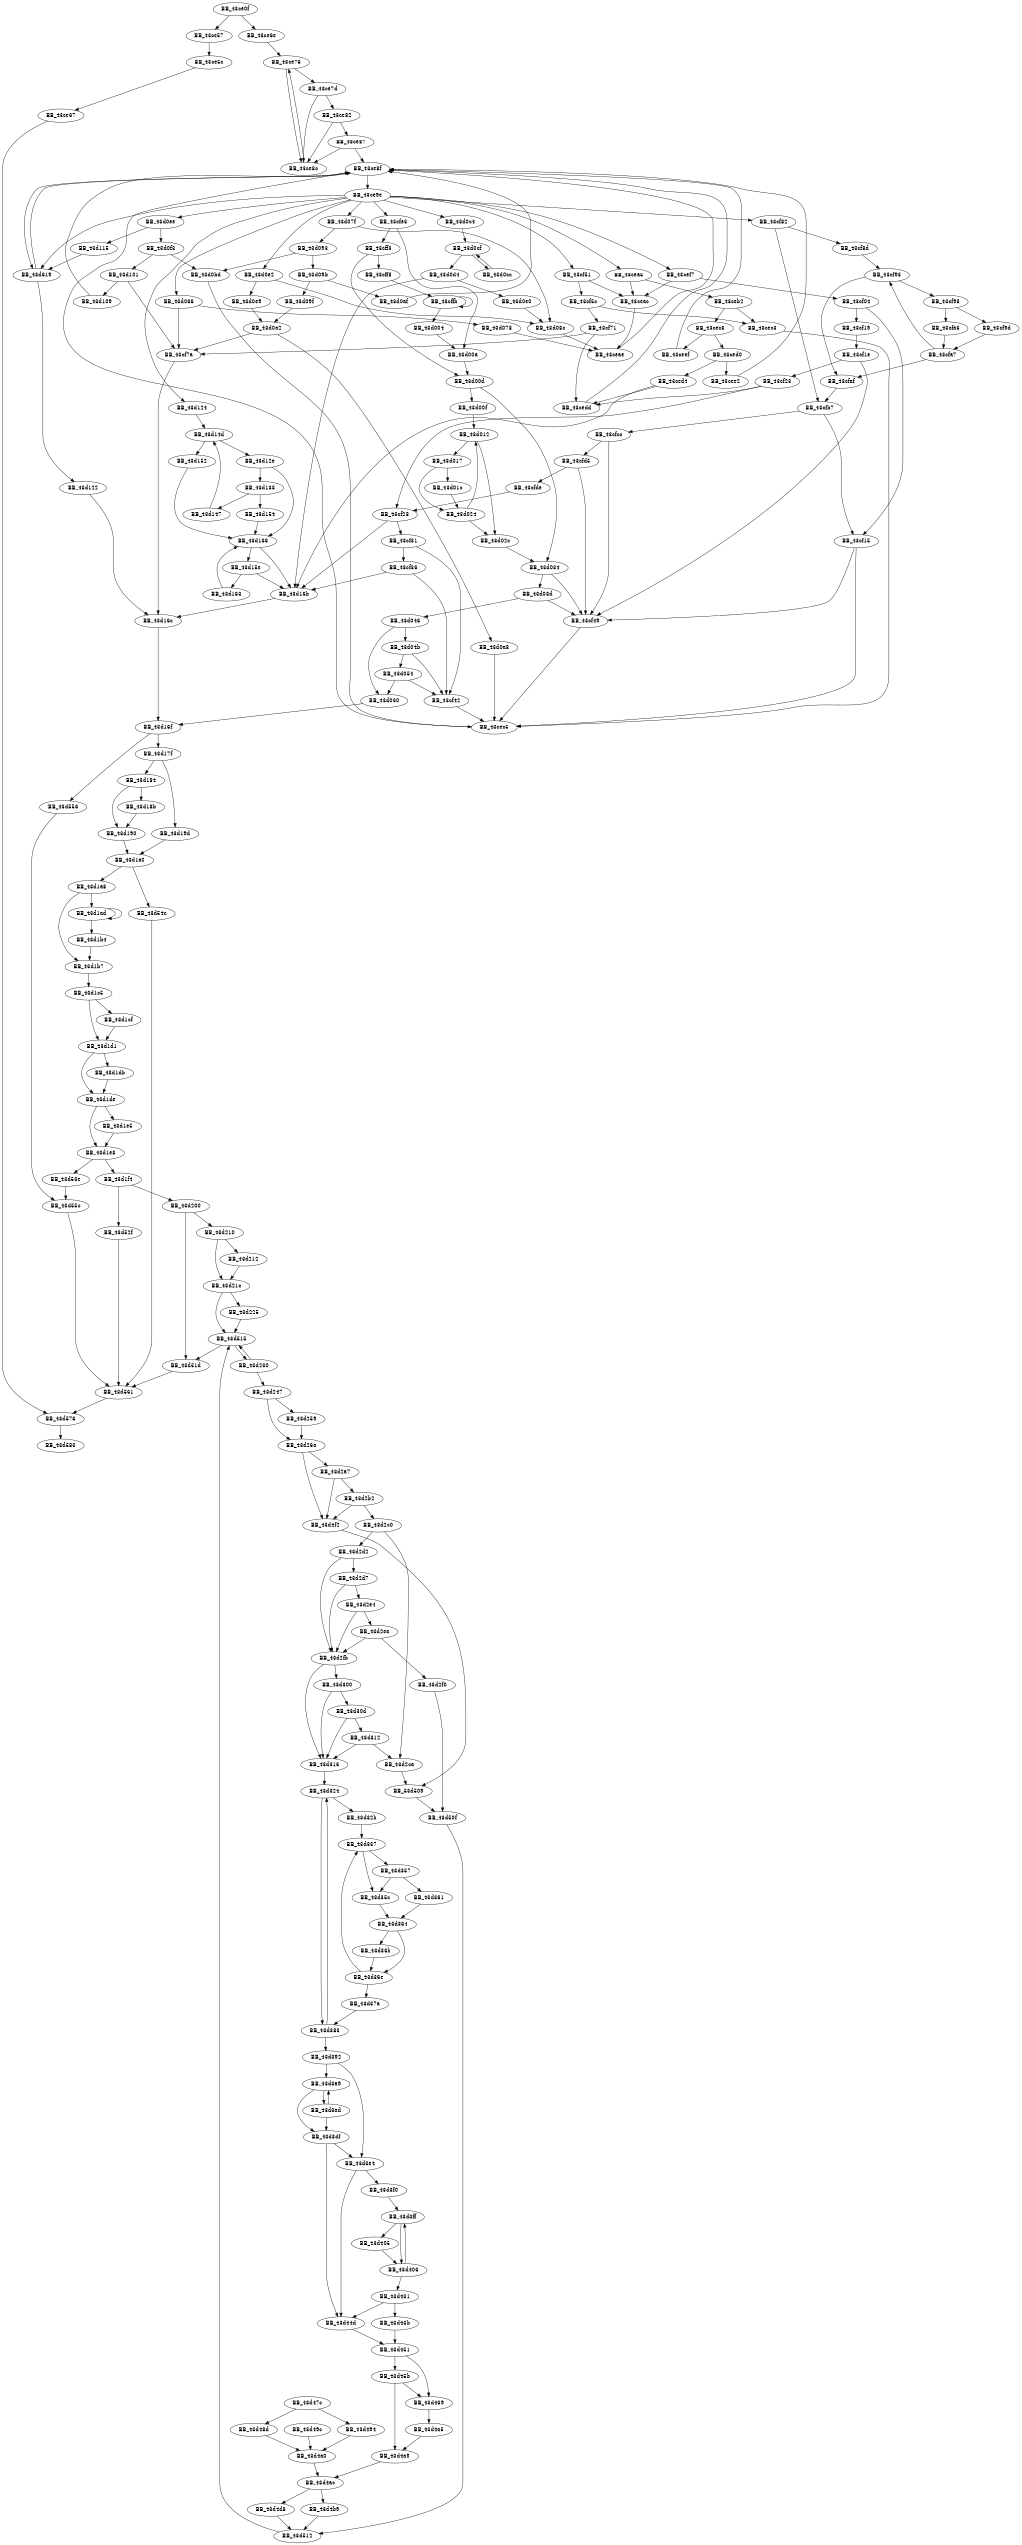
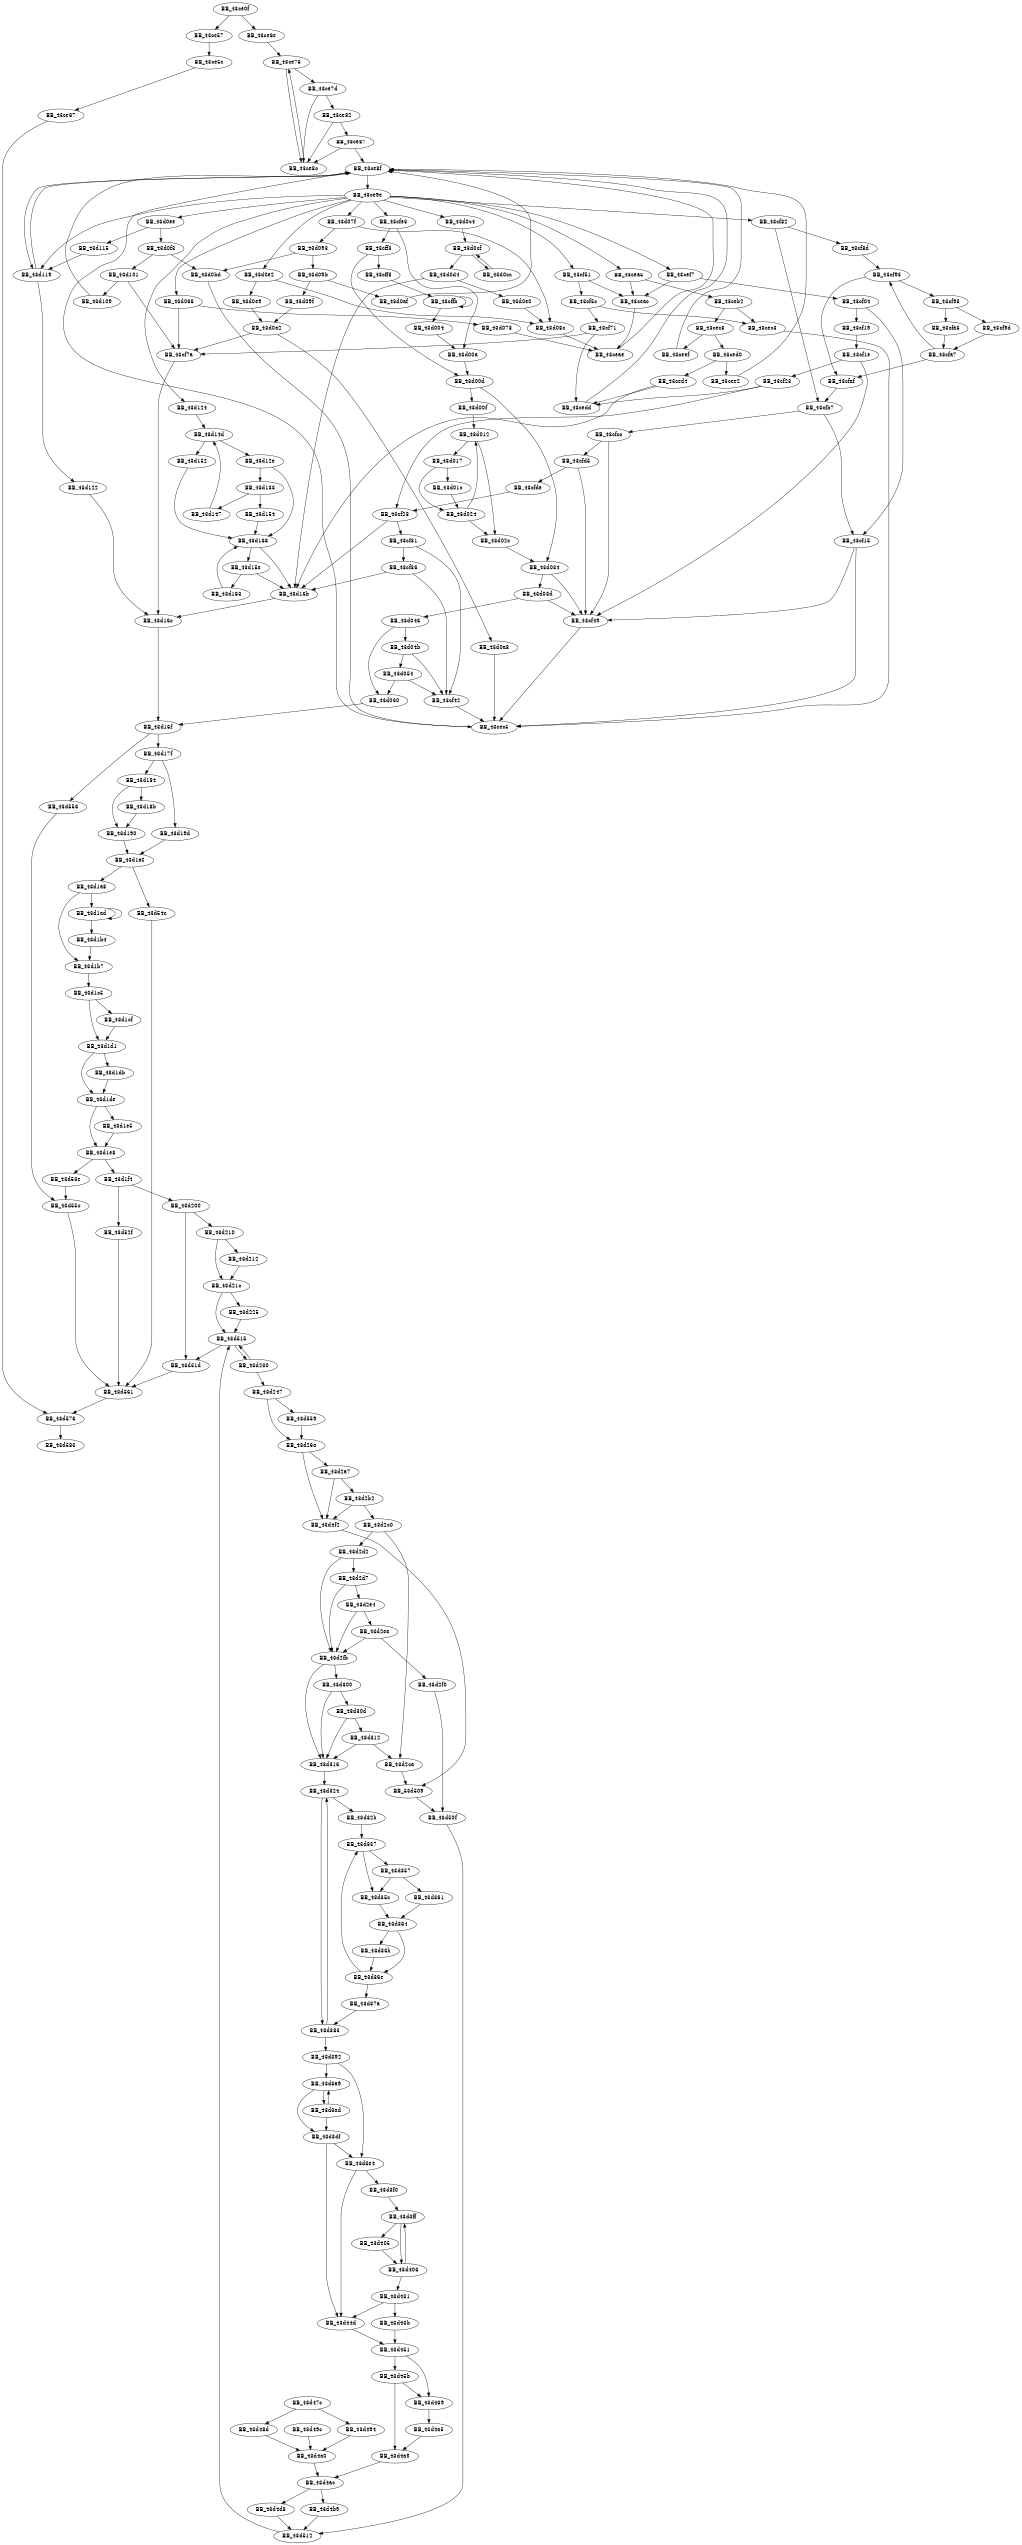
(37, 275) -> (37, 275)
(301, 1419) -> (301, 1419)
